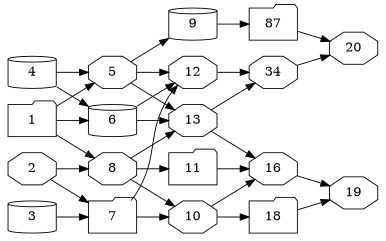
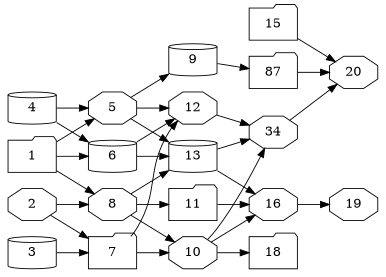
none -> (273, 24)
(193, 121) -> (193, 156)
none -> (238, 197)
(310, 206) -> none
